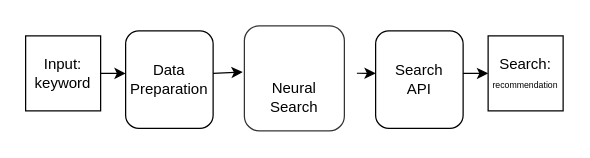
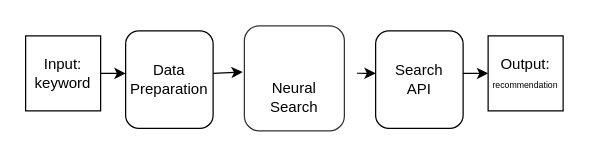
(526, 73) -> (526, 73)
